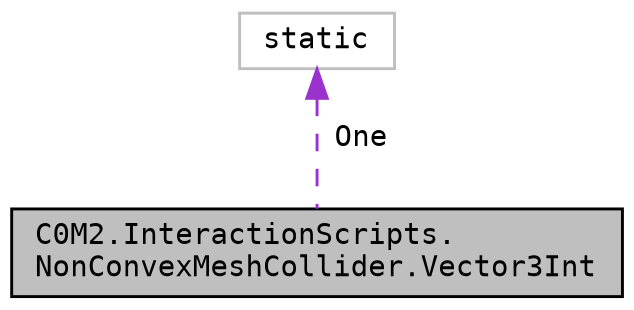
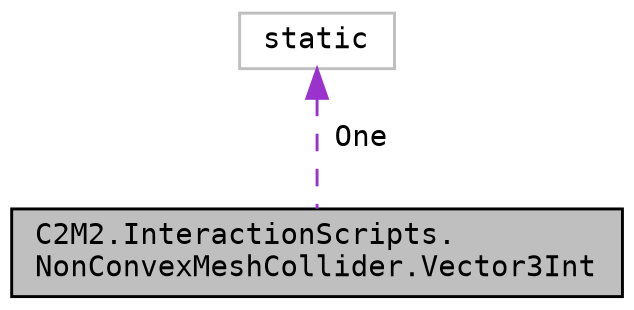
(317, 253) -> (317, 253)
